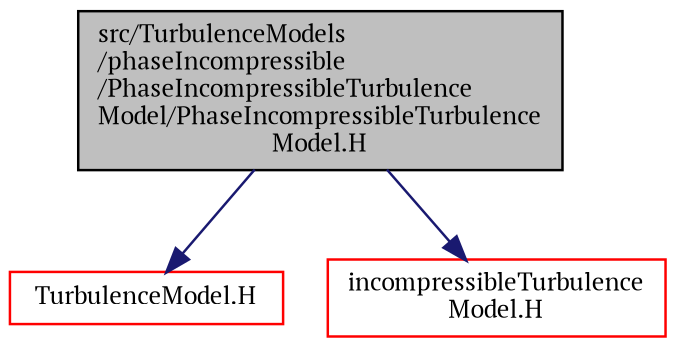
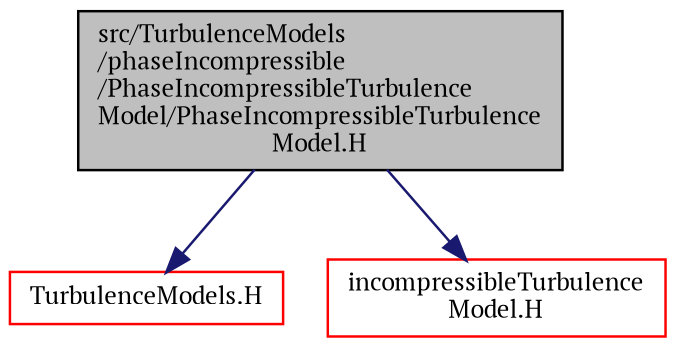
(147, 298) -> (147, 298)
